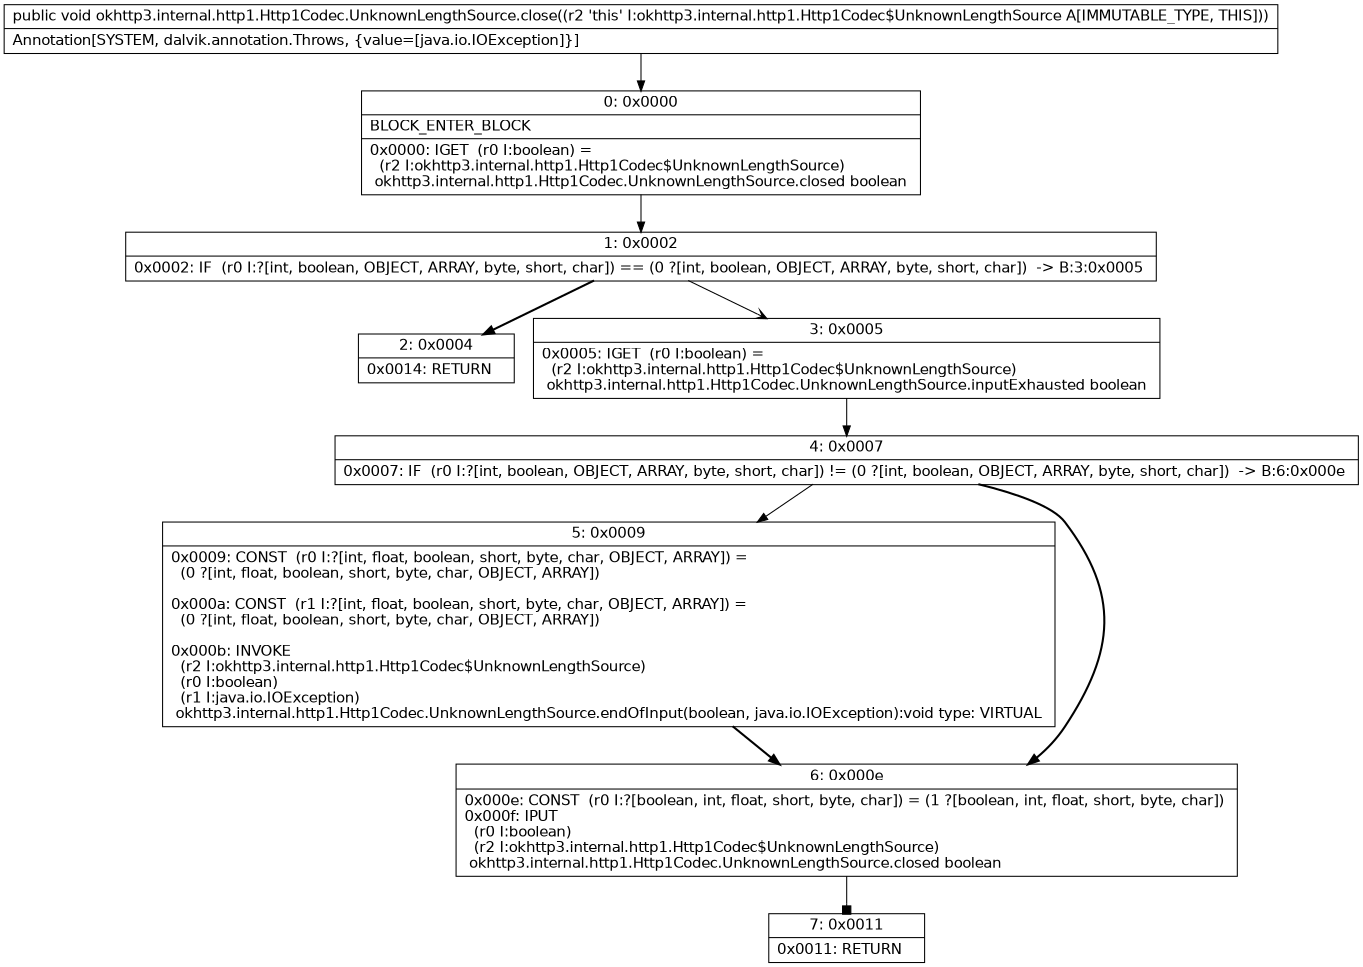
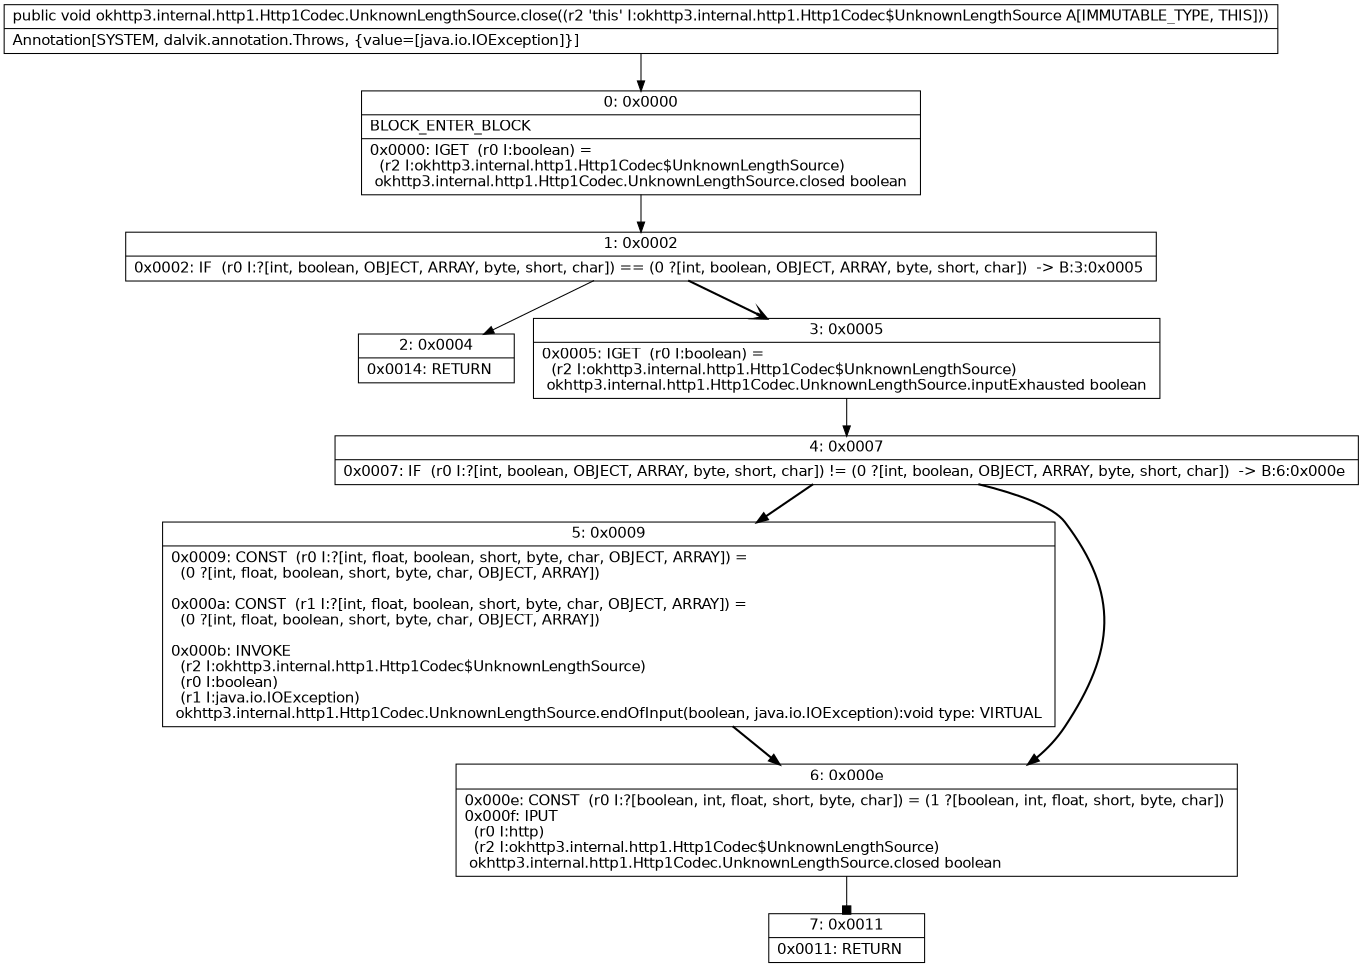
(723, 297) -> (723, 297)
(544, 305) -> (544, 305)
(789, 500) -> (789, 500)
(518, 832) -> (504, 832)
